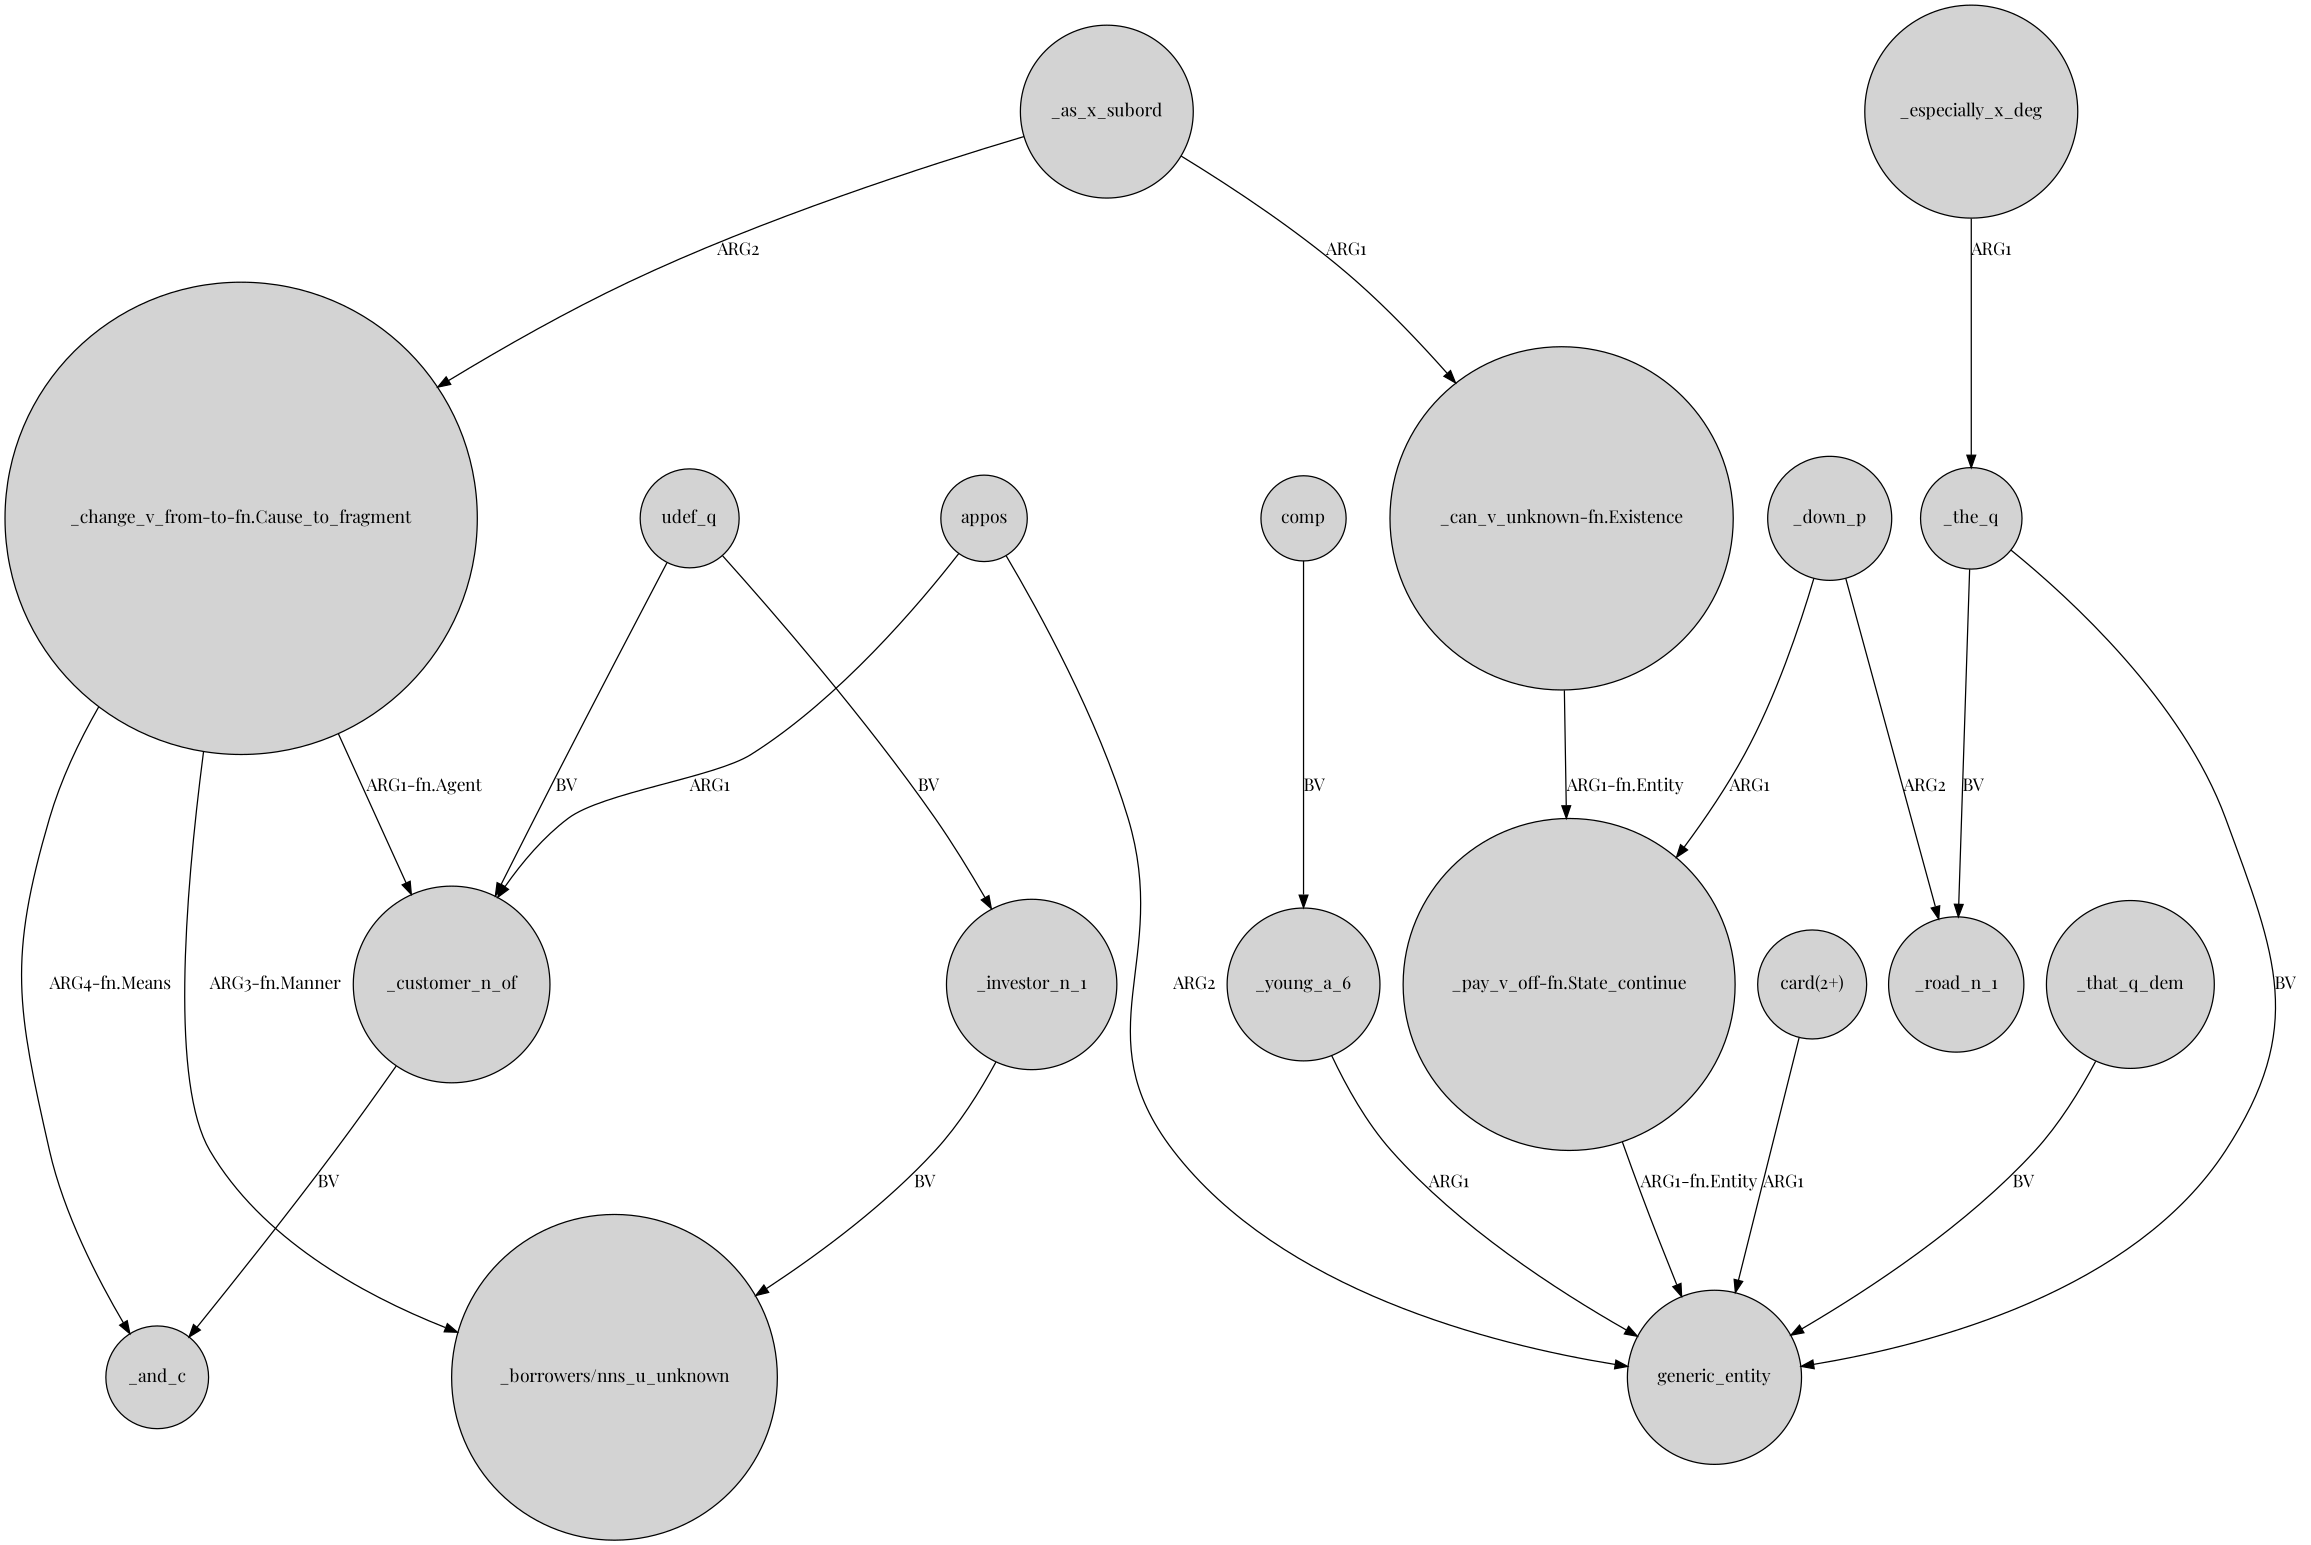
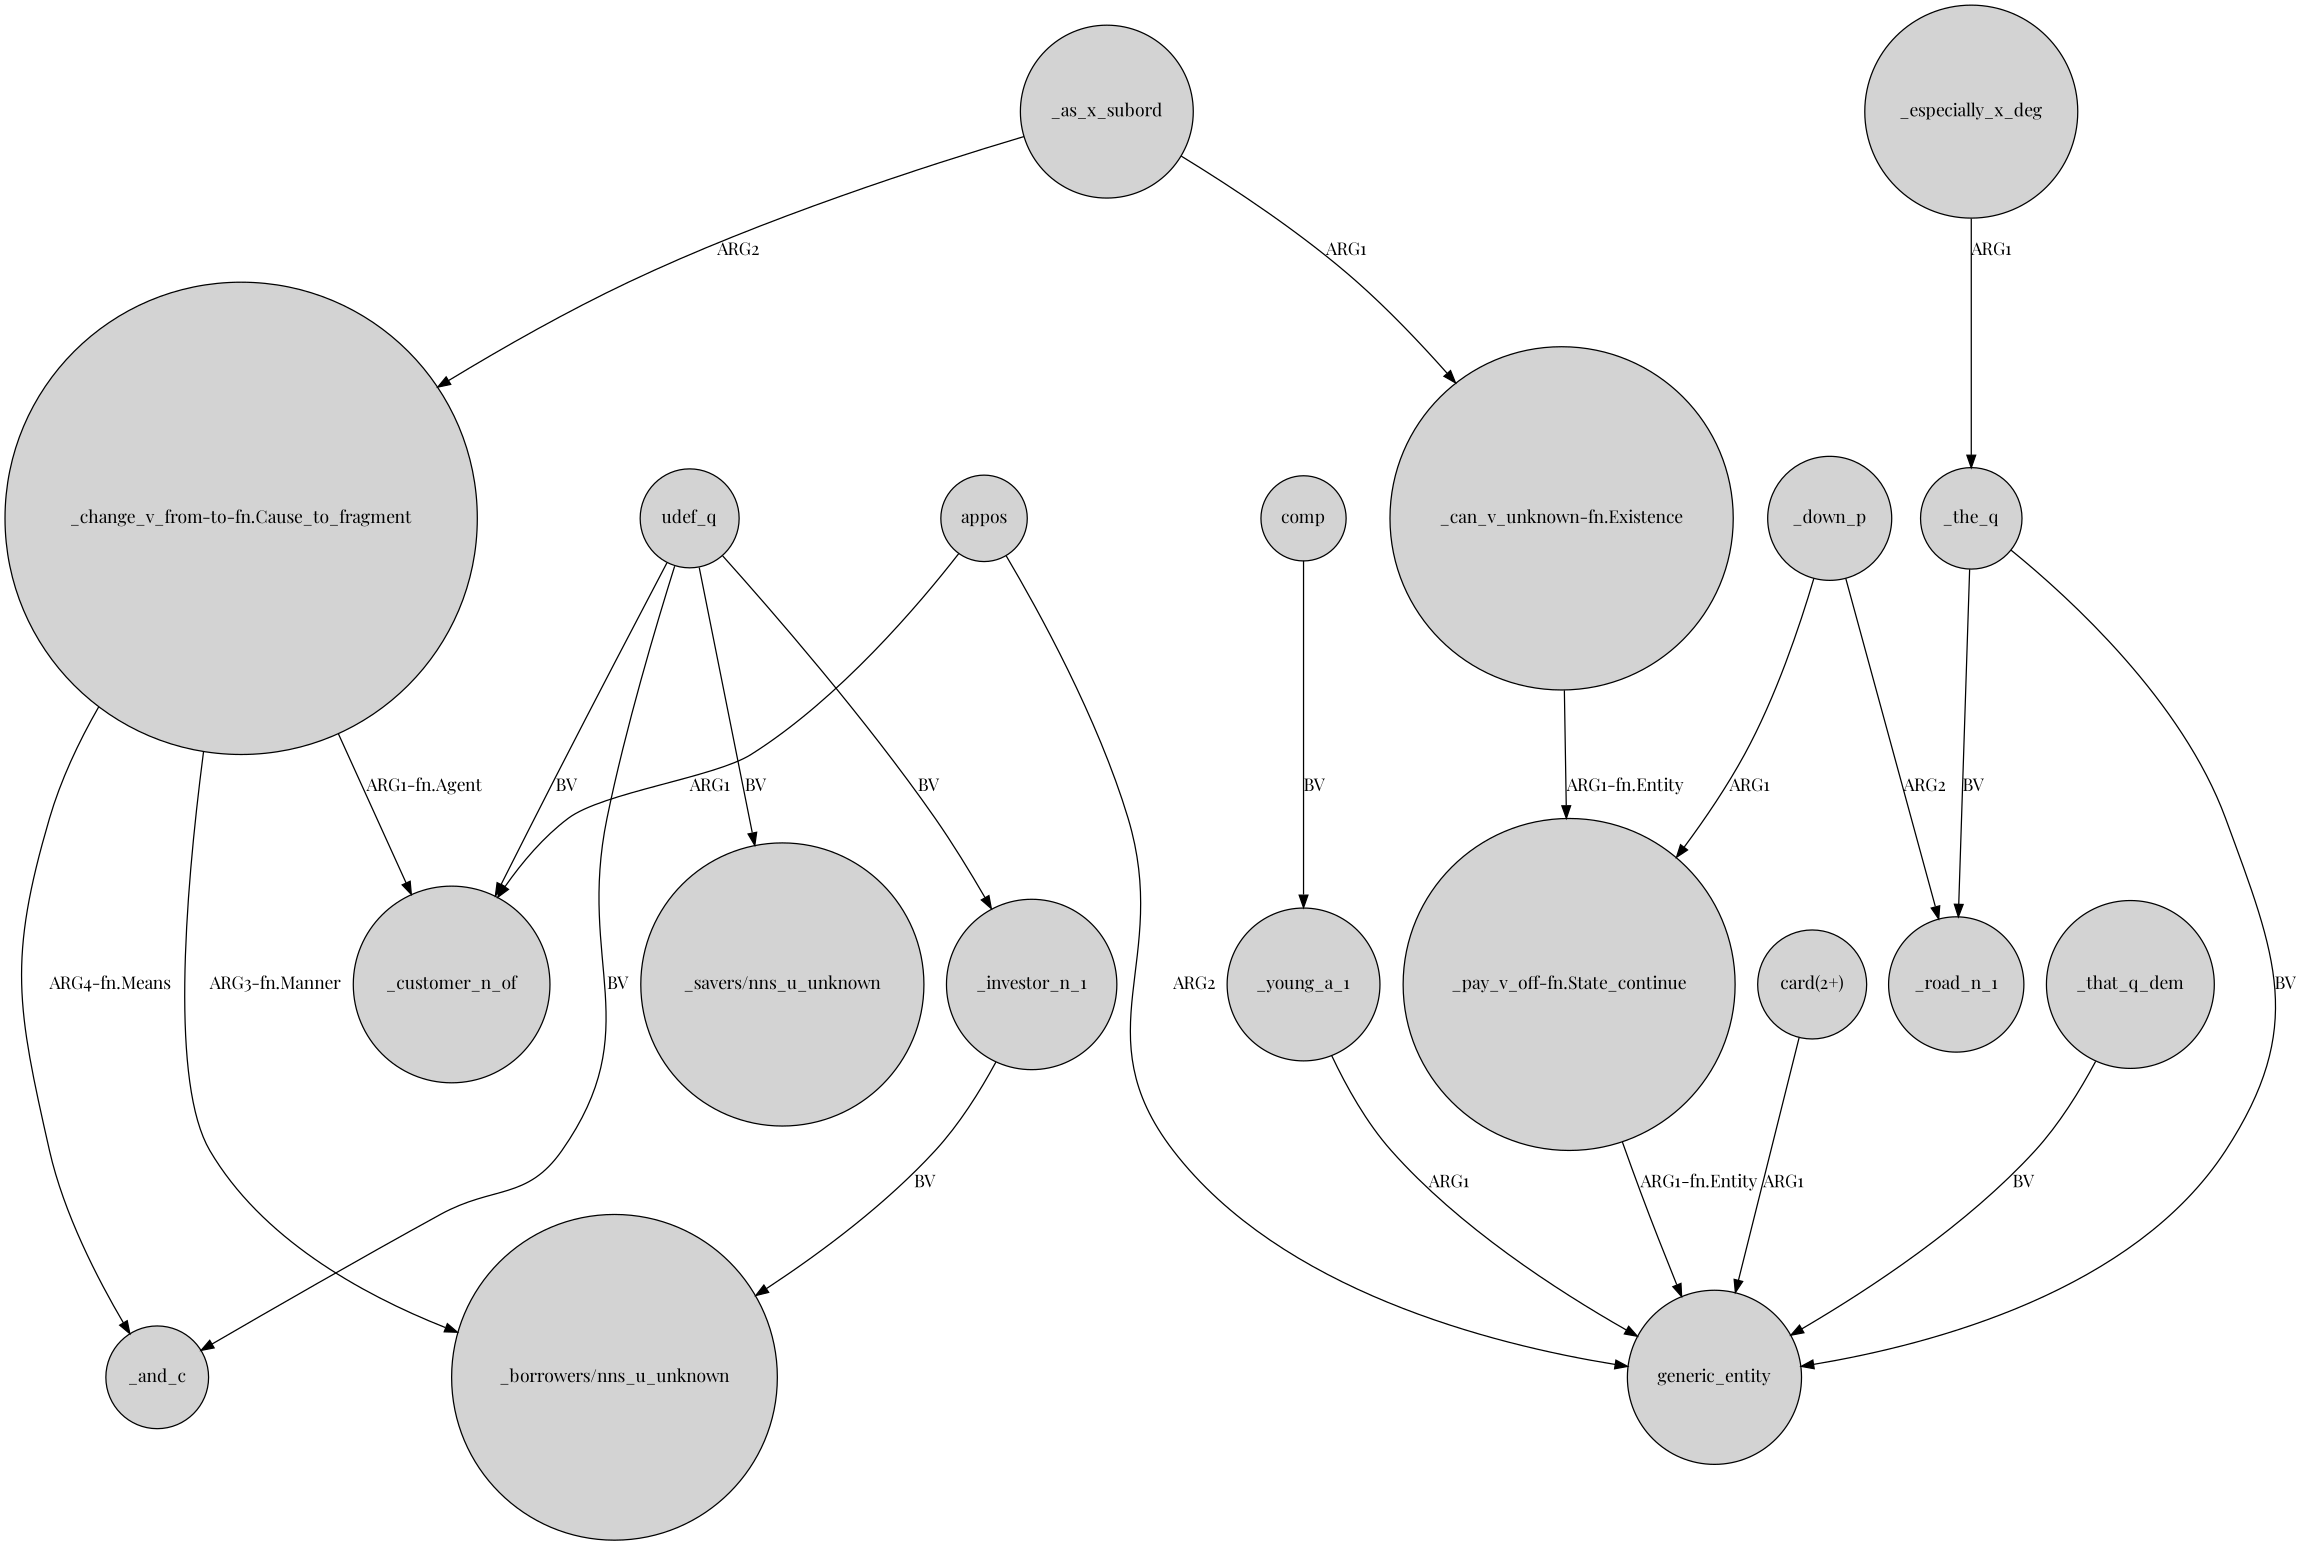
none -> (782, 984)
(1304, 984) -> (1304, 984)
(299, 1198) -> (602, 1059)
